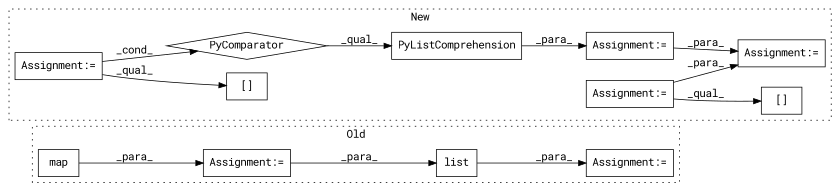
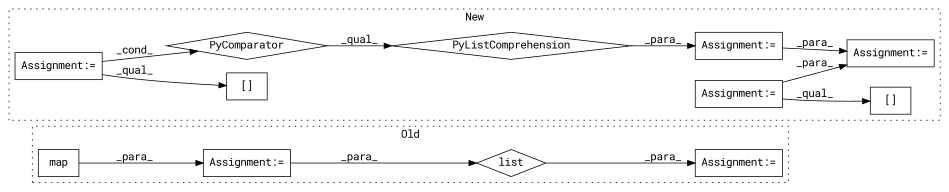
(457, 46) -> (511, 46)
(457, 163) -> (511, 163)
